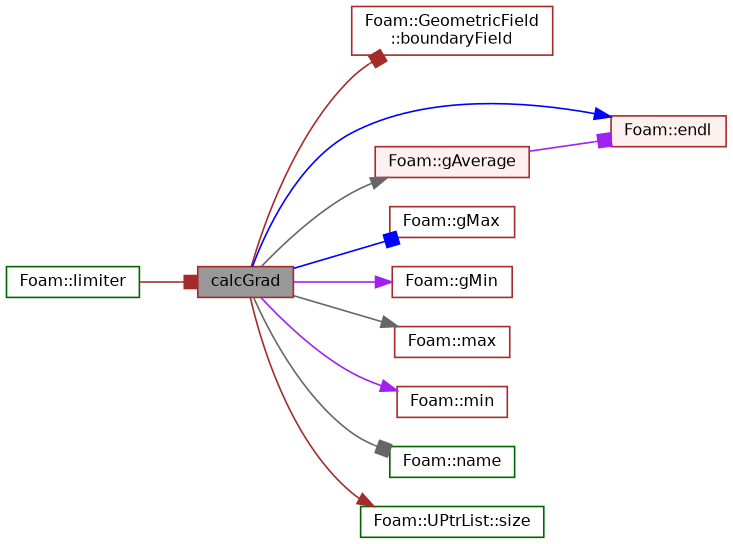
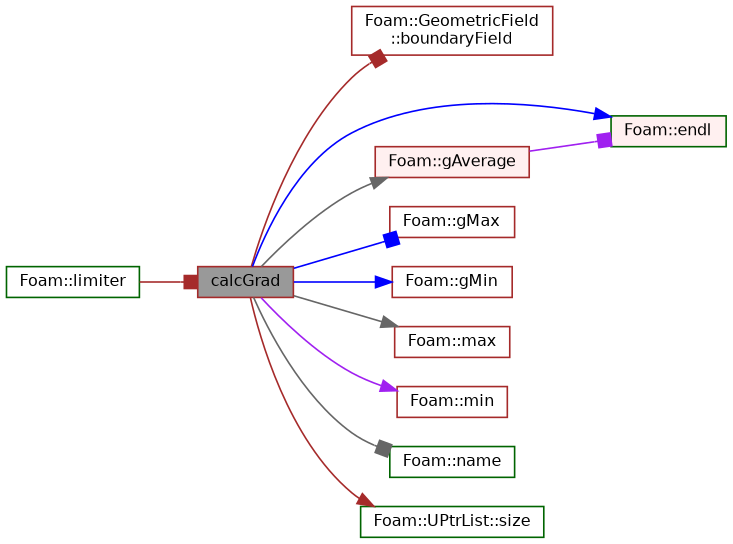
(669, 131) -> (669, 131)
(335, 282) -> (335, 282)
